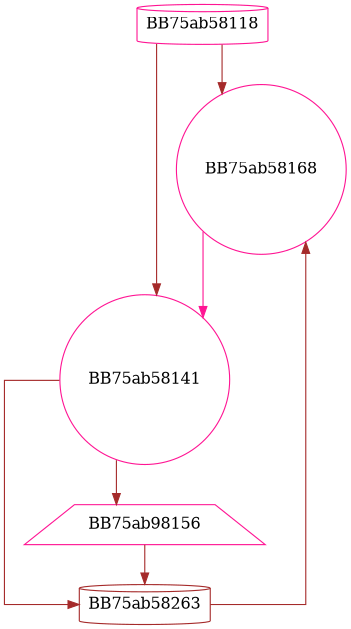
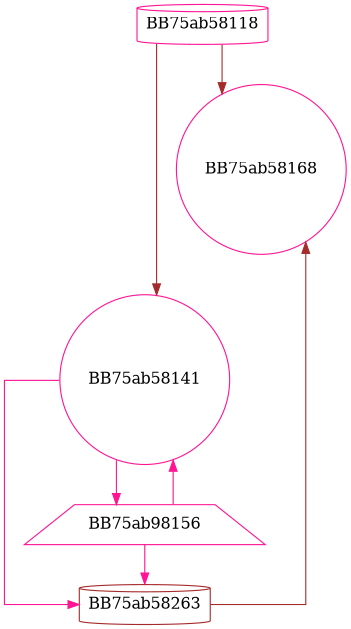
(203, 269) -> (173, 488)
(116, 477) -> (116, 477)
(4, 497) -> (4, 497)
(145, 559) -> (145, 559)
